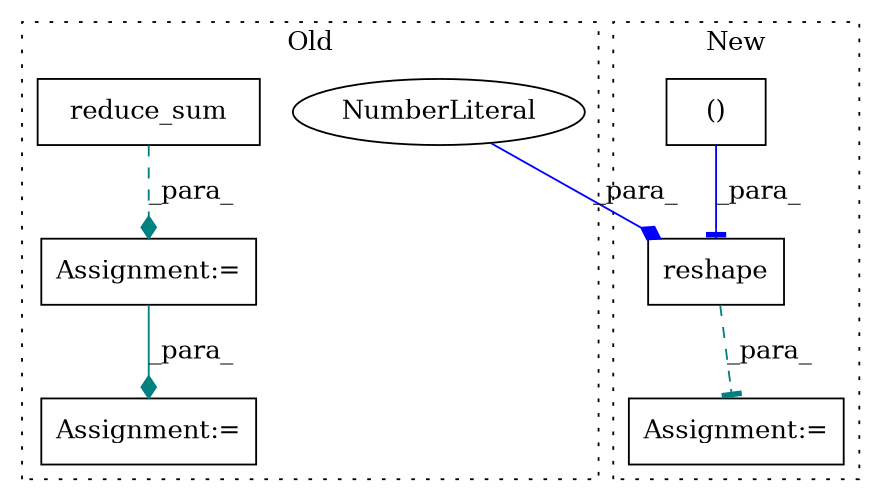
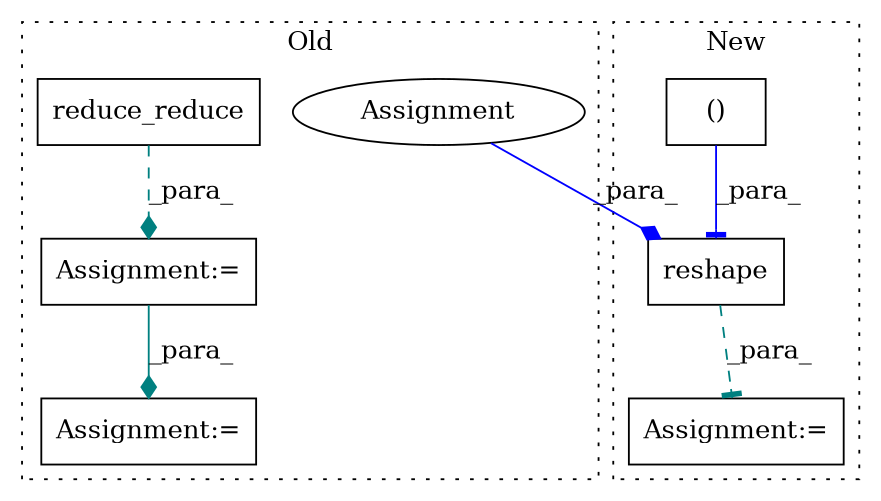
(149, 112) -> (149, 112)
(439, 112) -> (439, 112)
